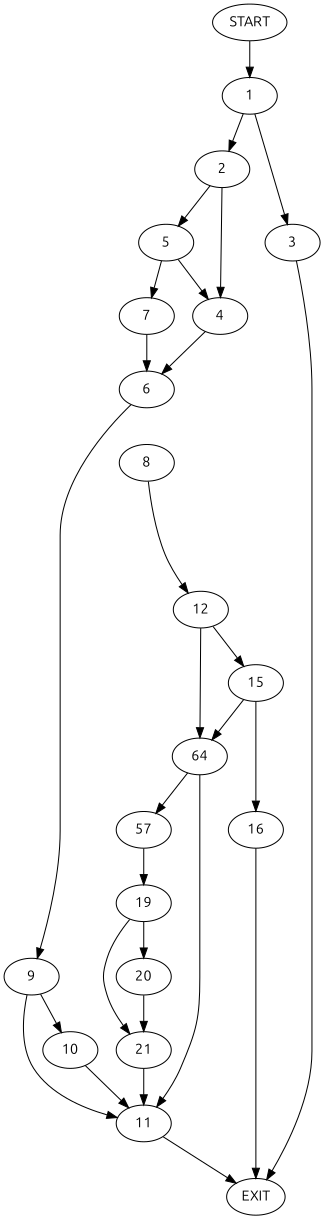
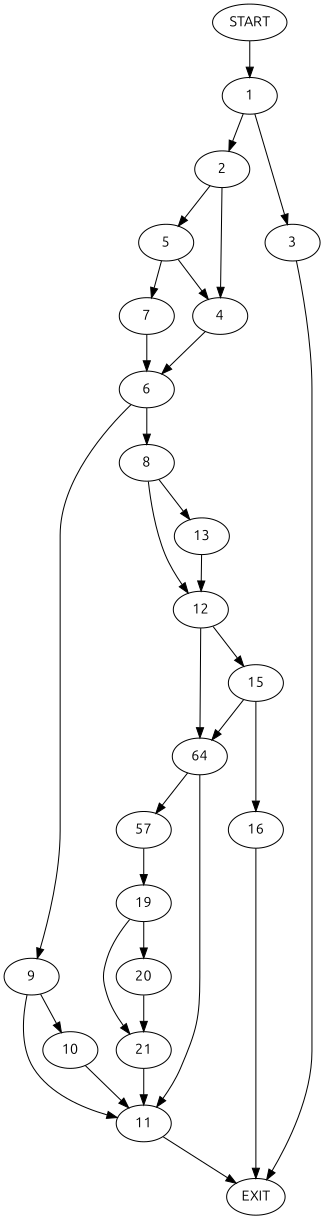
none -> (147, 421)
none -> (202, 536)
